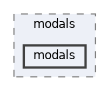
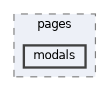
(55, 25) -> (55, 25)
